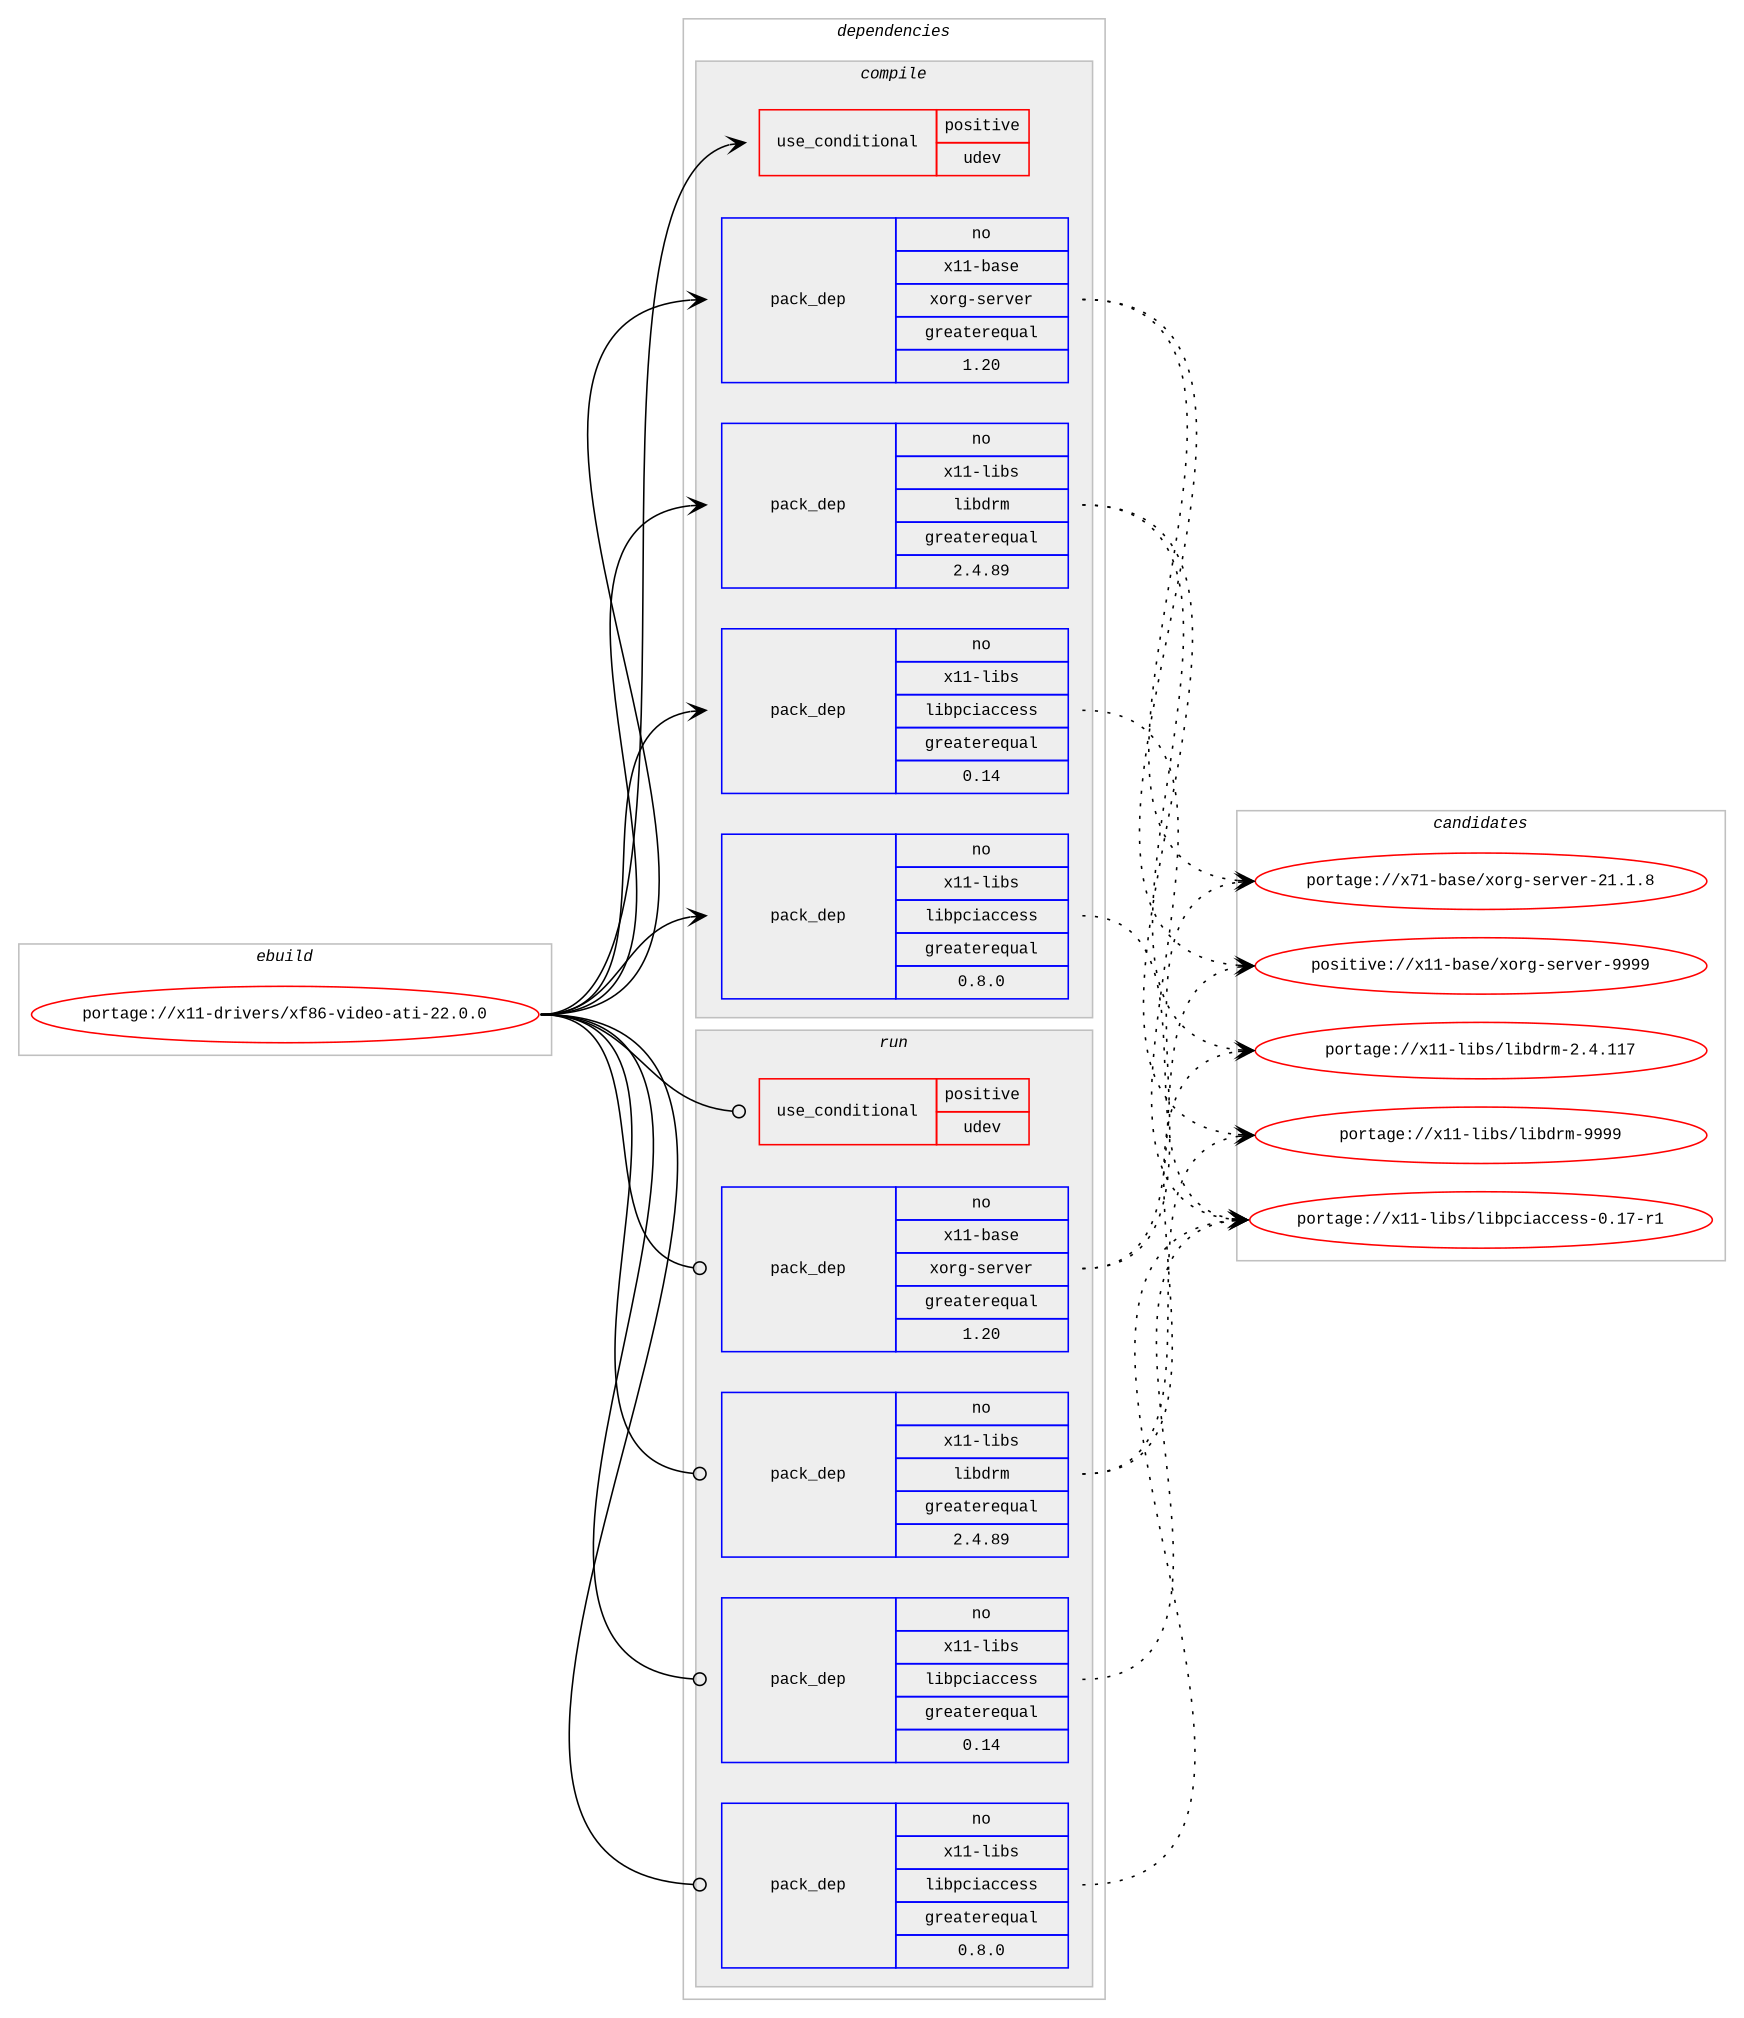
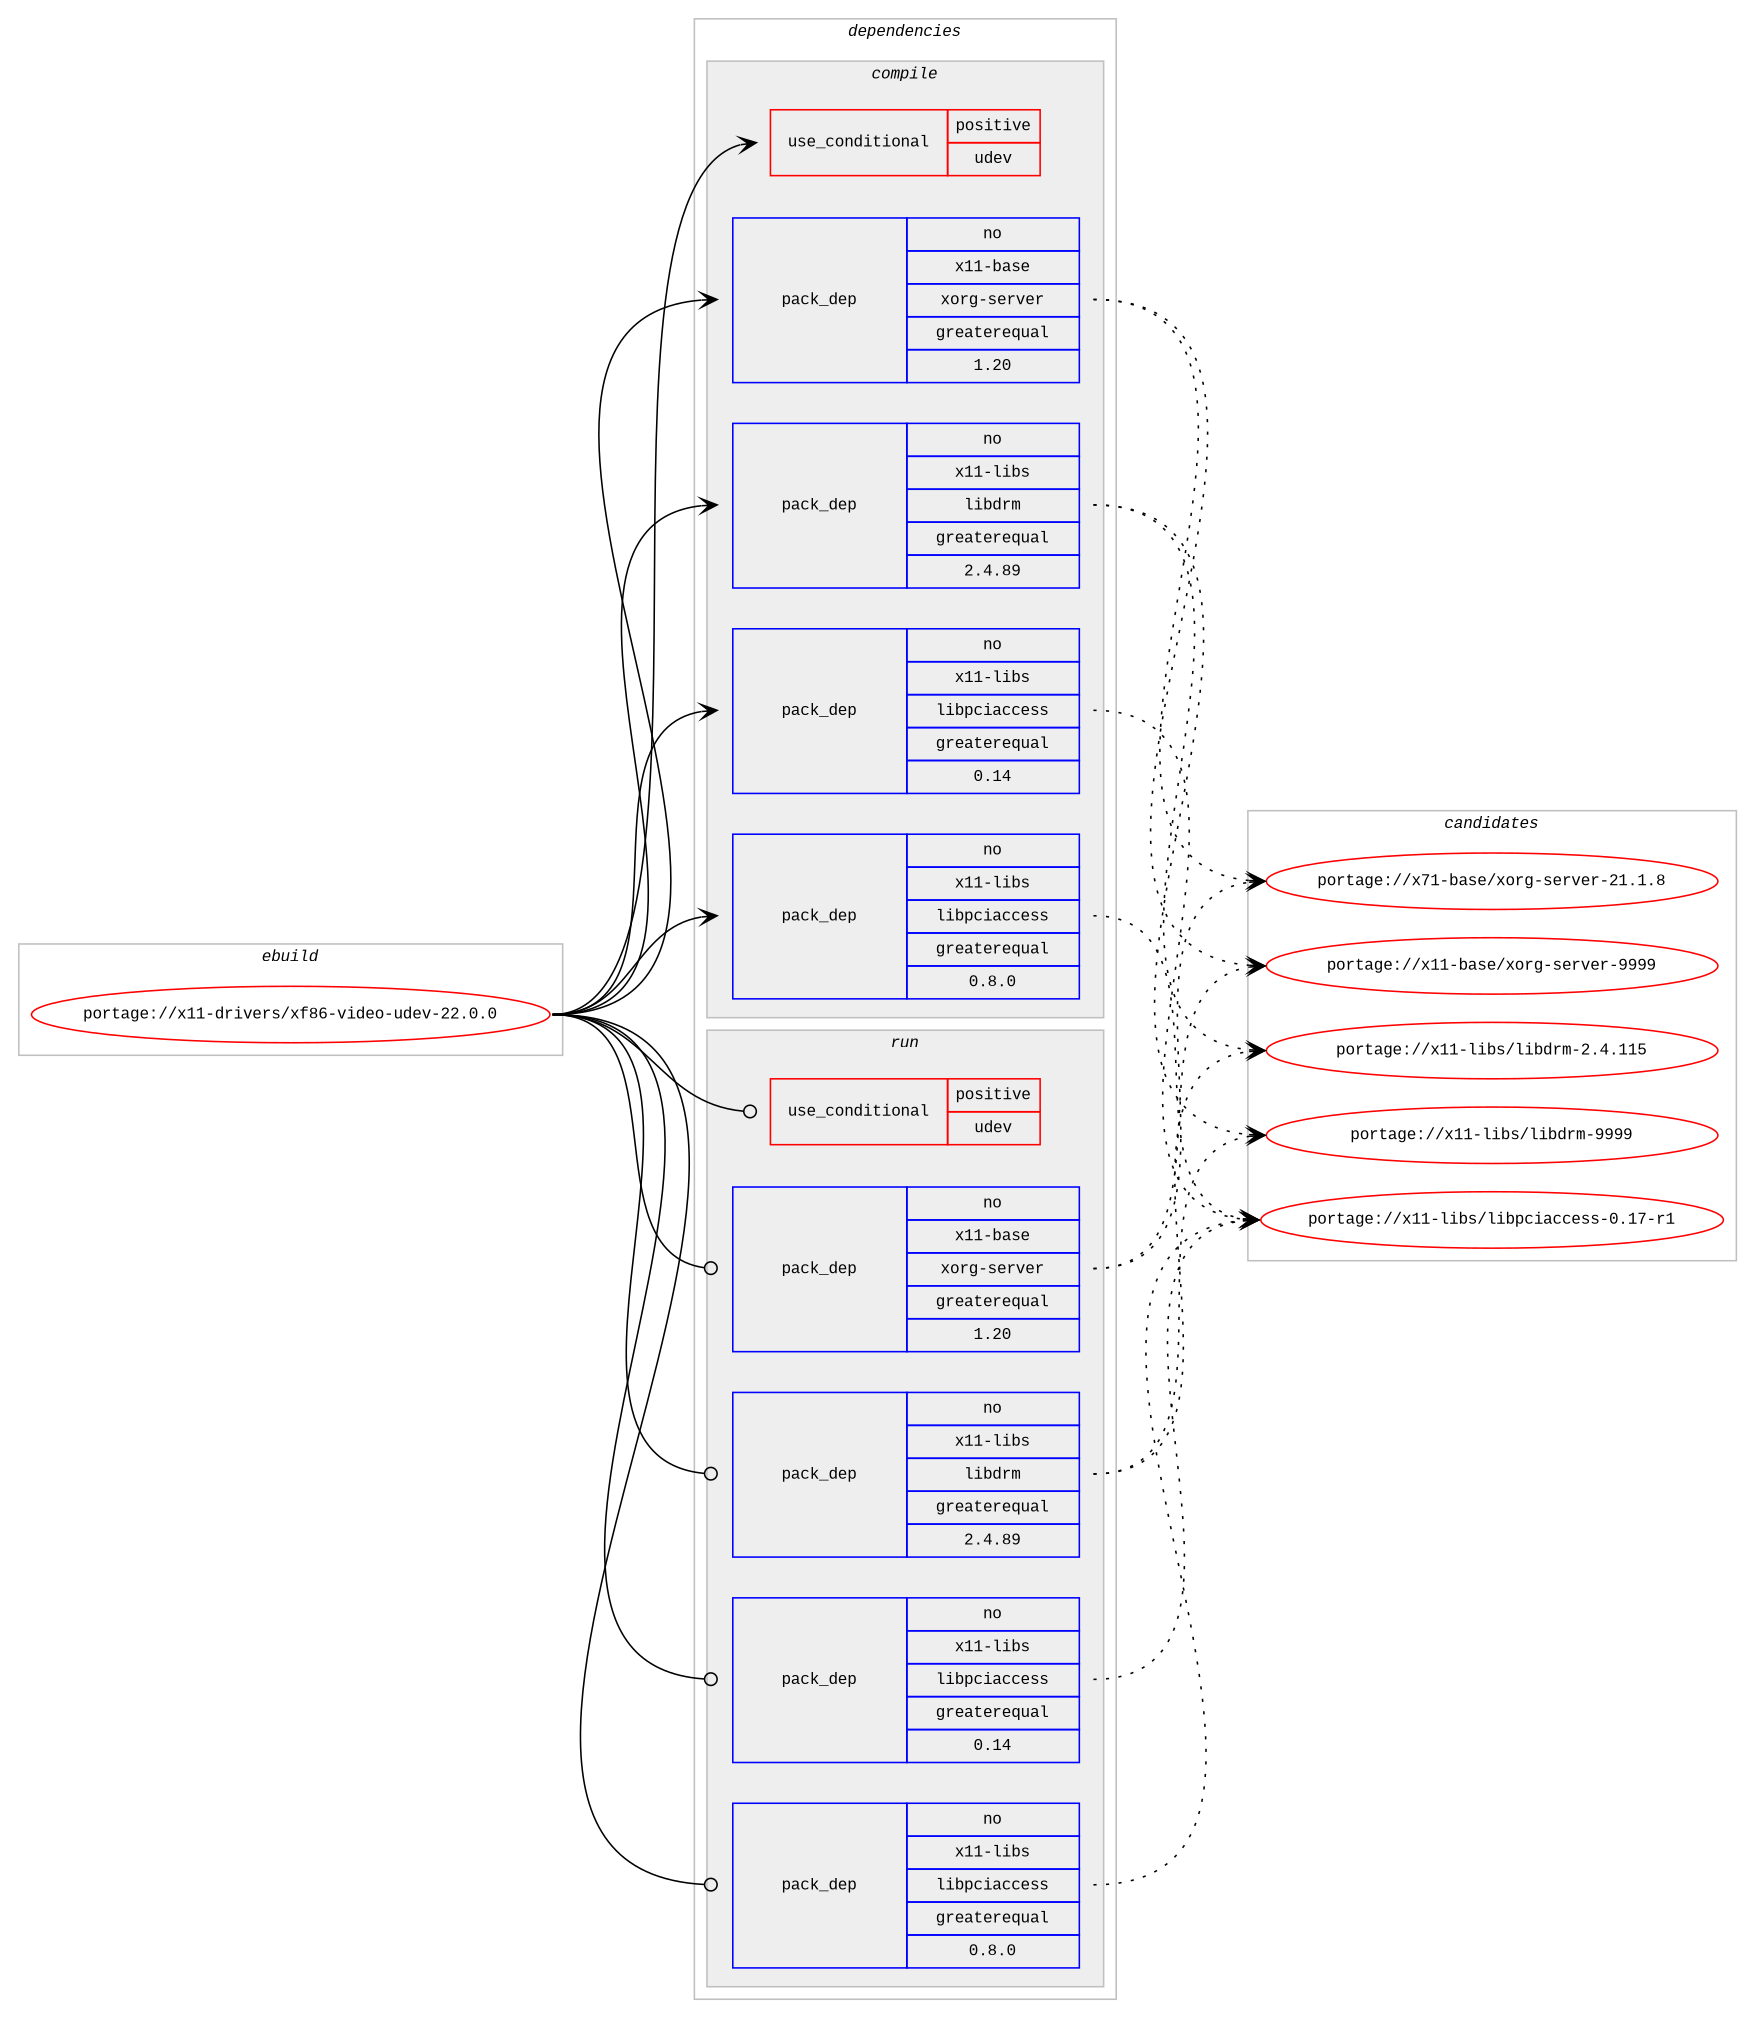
(1481, 966) -> (1492, 966)
(285, 1015) -> (291, 1015)
(1481, 1051) -> (1492, 1051)
